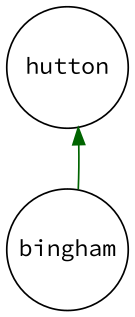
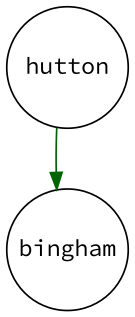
(79, 167) -> (56, 150)
